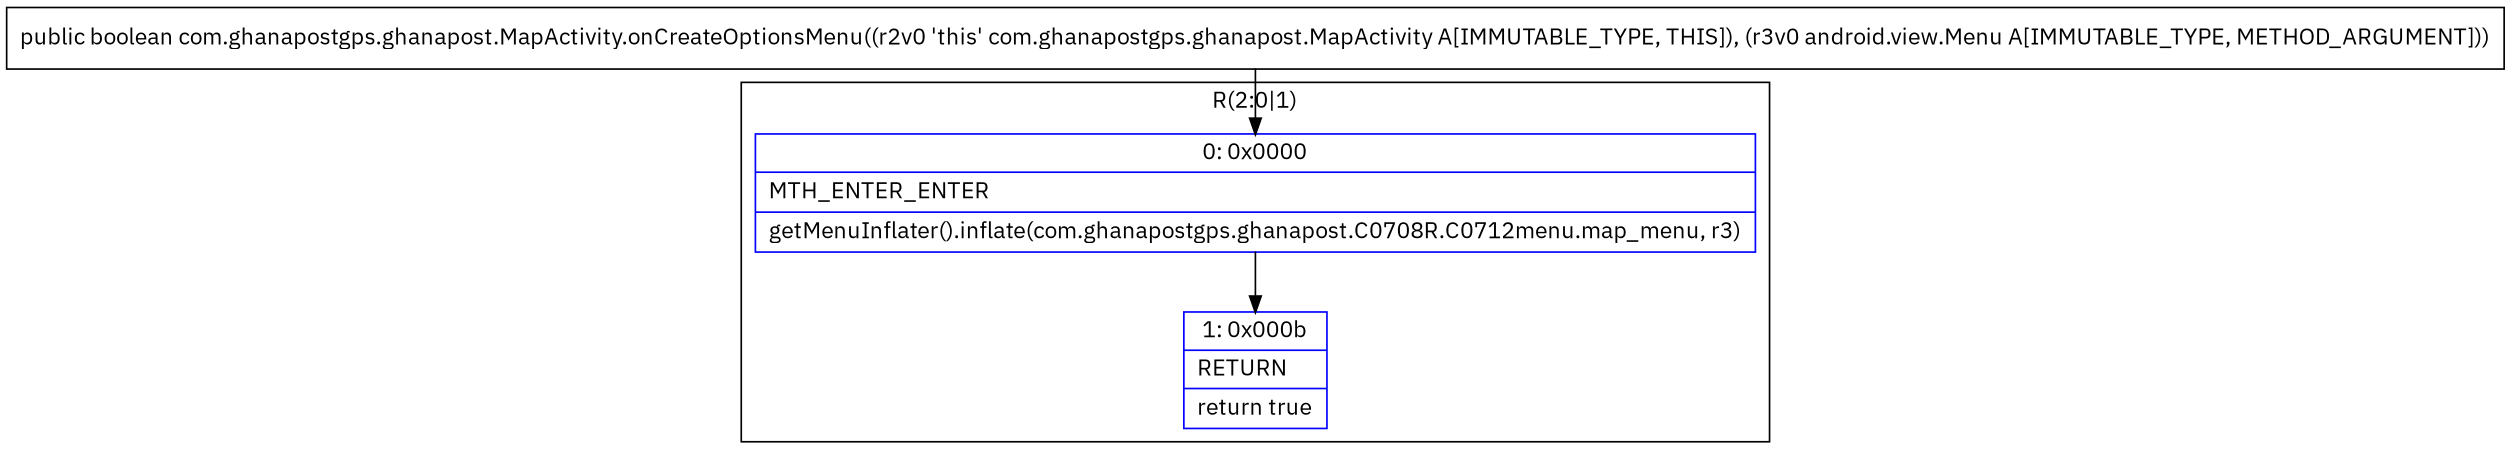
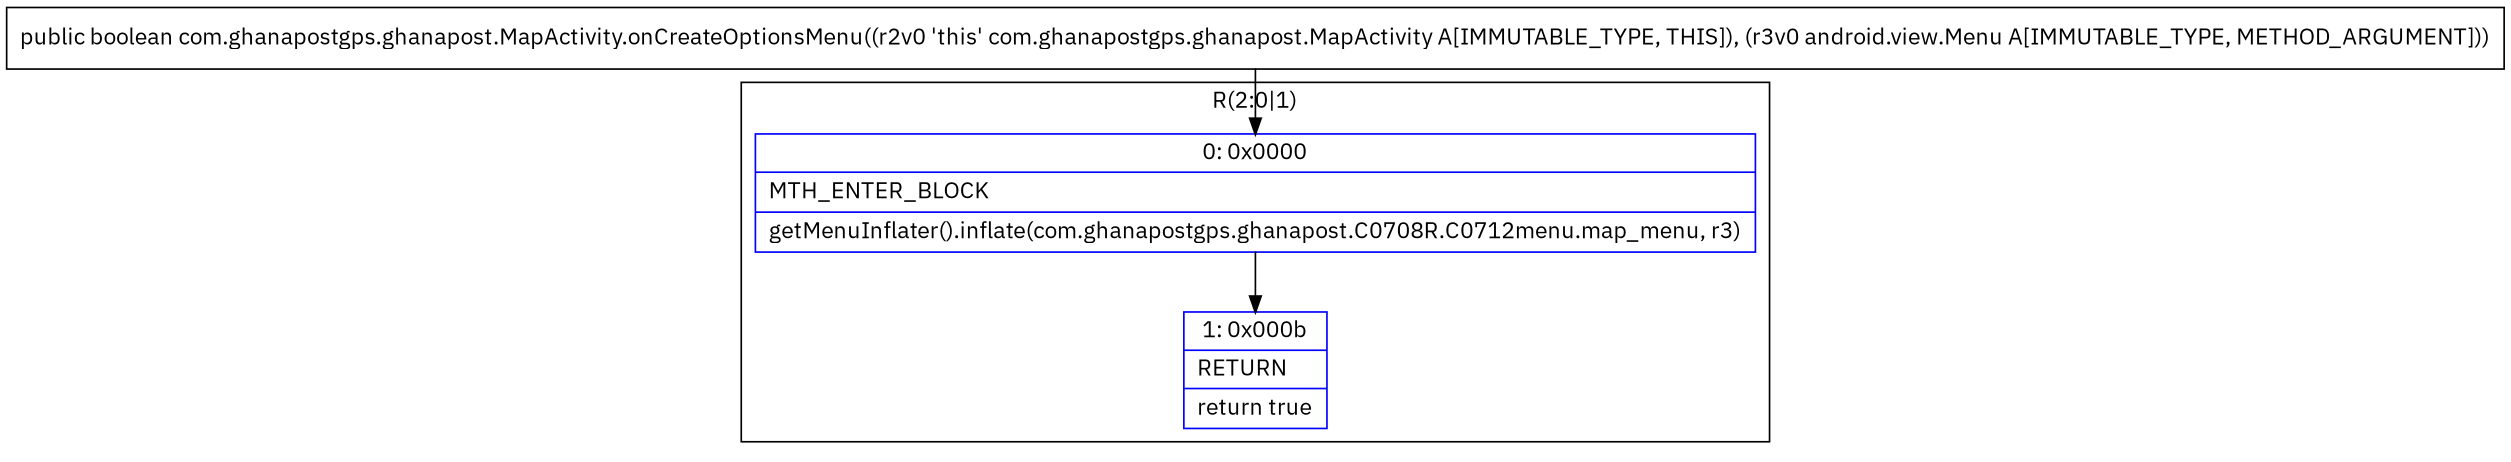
(879, 191) -> (879, 191)
